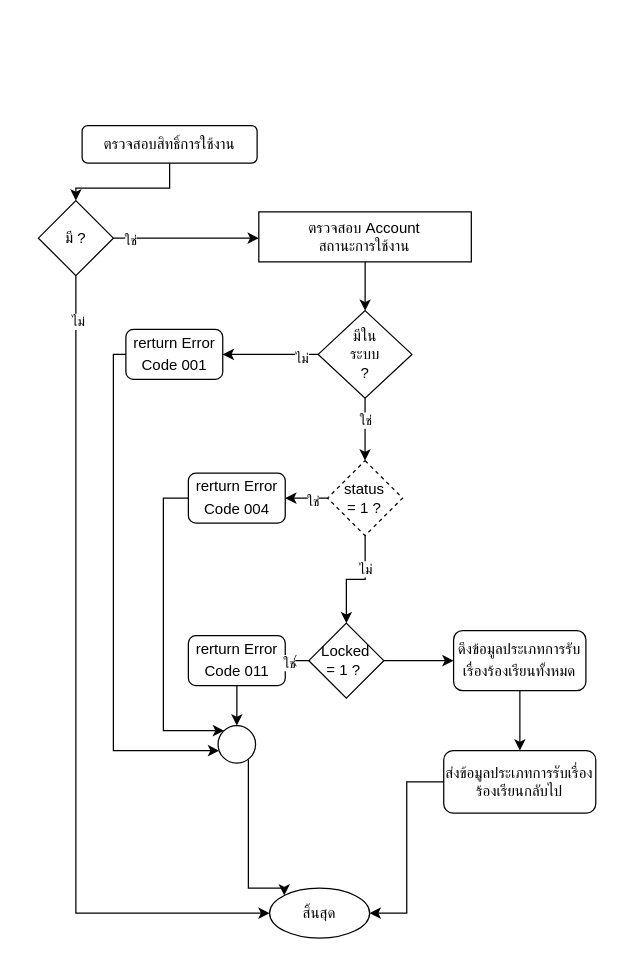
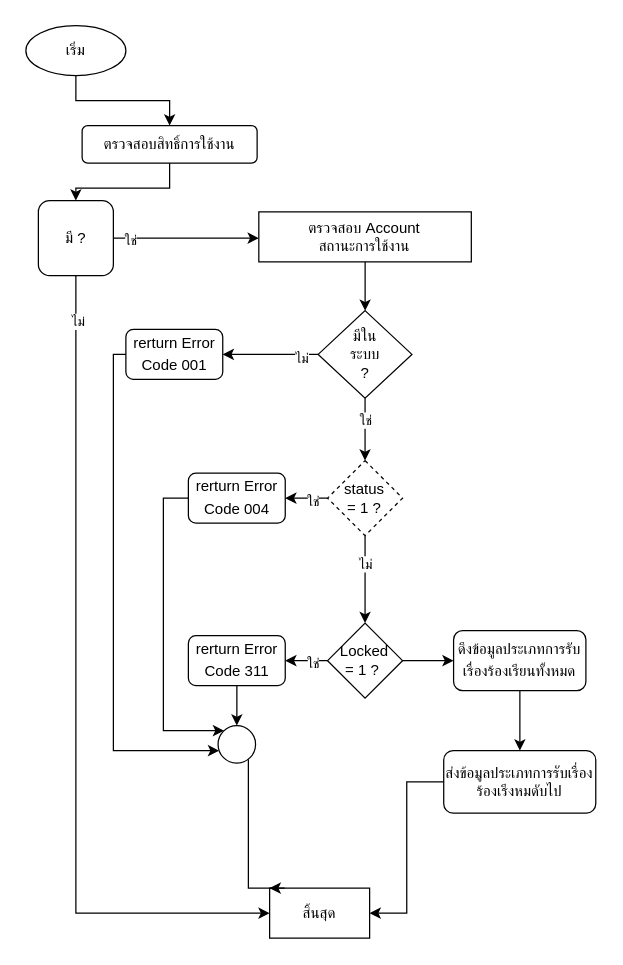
none -> (76, 51)
none -> (118, 101)
(76, 238) -> (76, 238)
(237, 661) -> (237, 661)
(346, 661) -> (365, 661)
(519, 782) -> (519, 782)
(319, 913) -> (319, 913)
